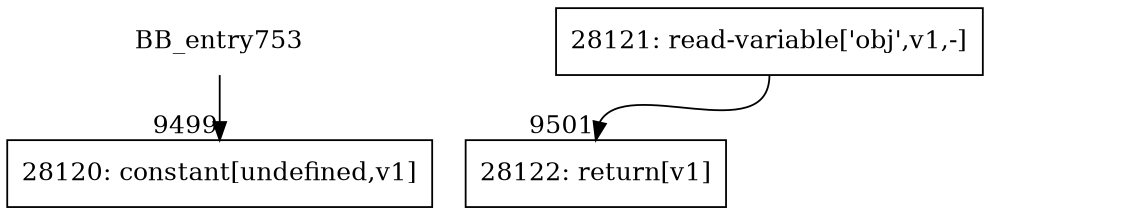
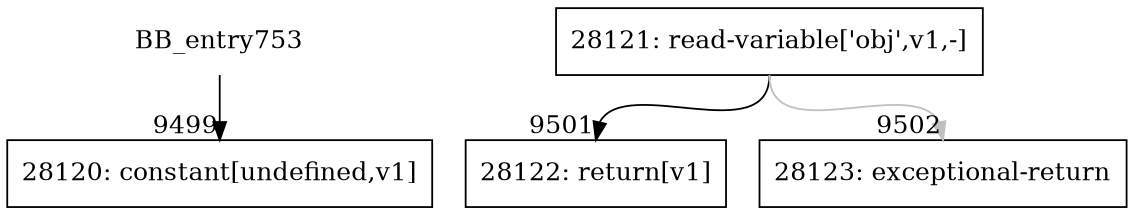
none -> (943, 174)
